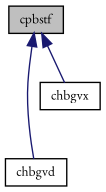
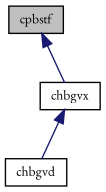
(28, 103) -> (50, 141)
